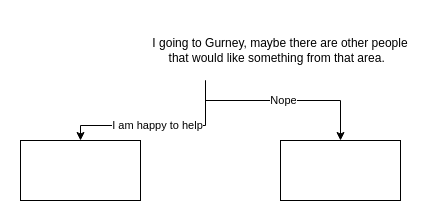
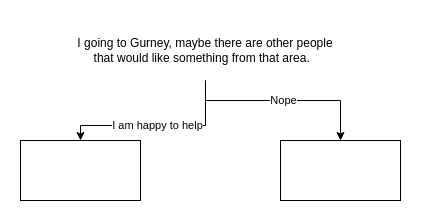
(281, 51) -> (206, 51)
